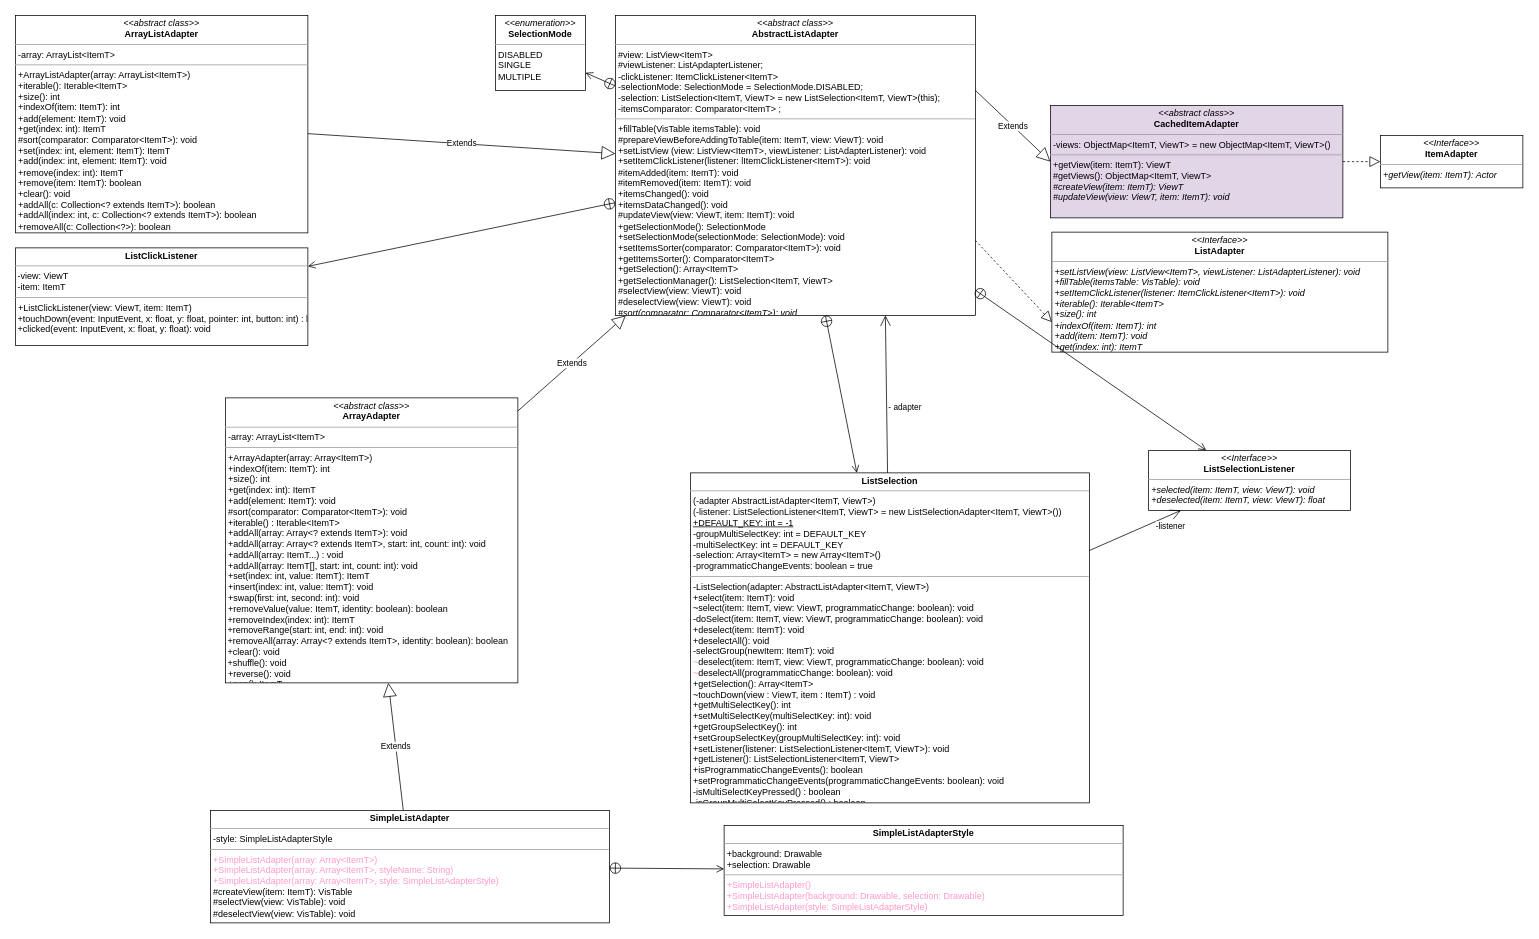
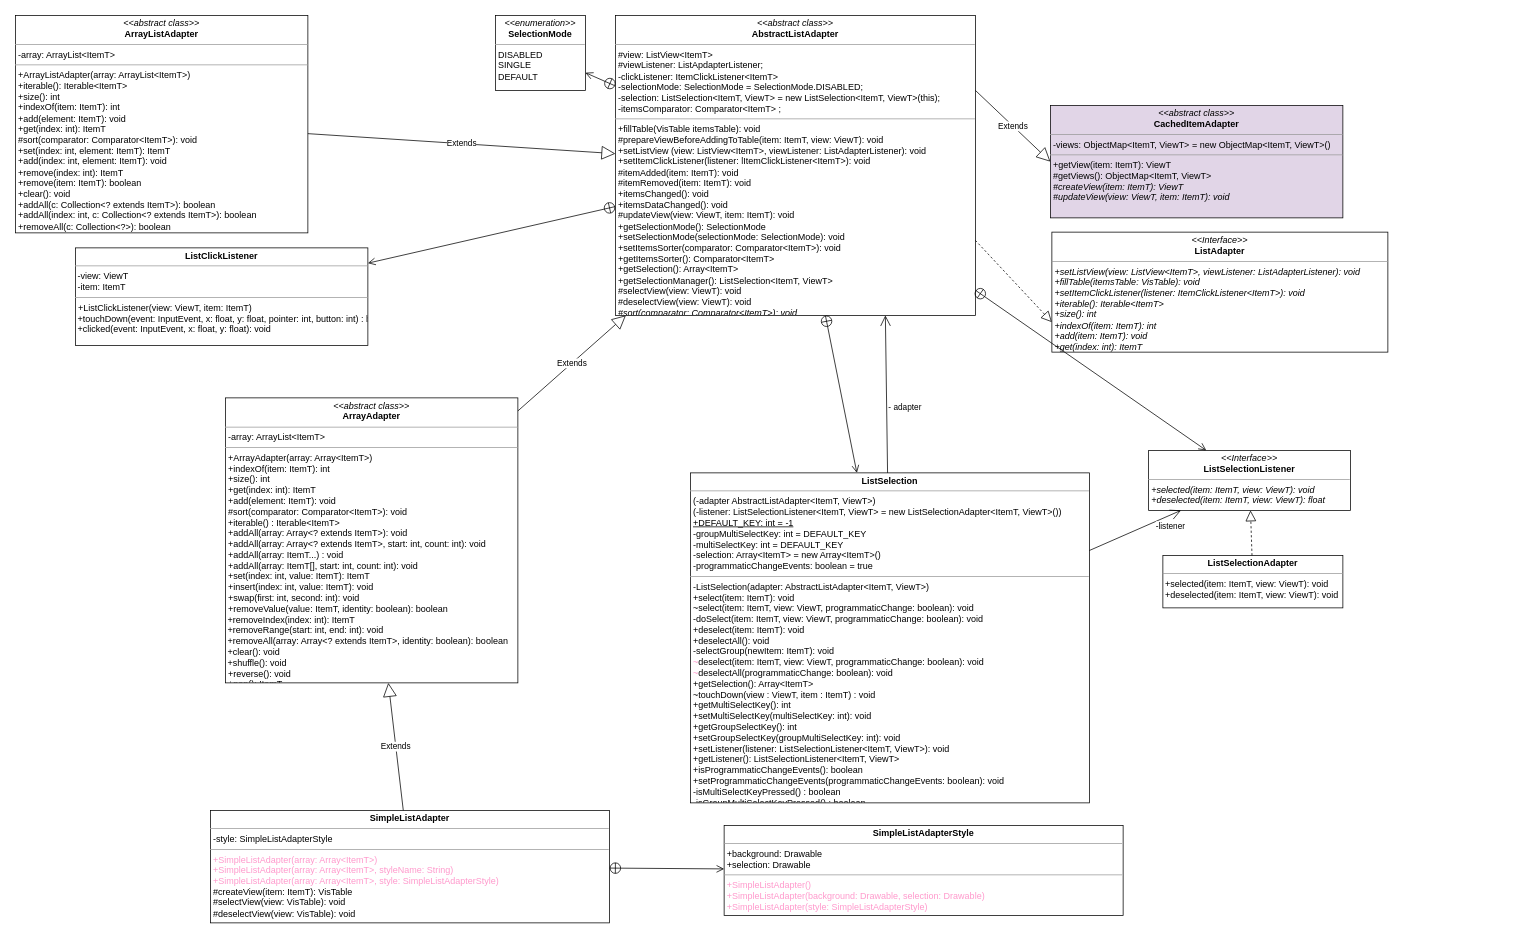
(532, 42) -> (532, 42)
(1356, 162) -> none
(1452, 162) -> none
(162, 297) -> (222, 297)
none -> (1251, 538)
none -> (1253, 582)
